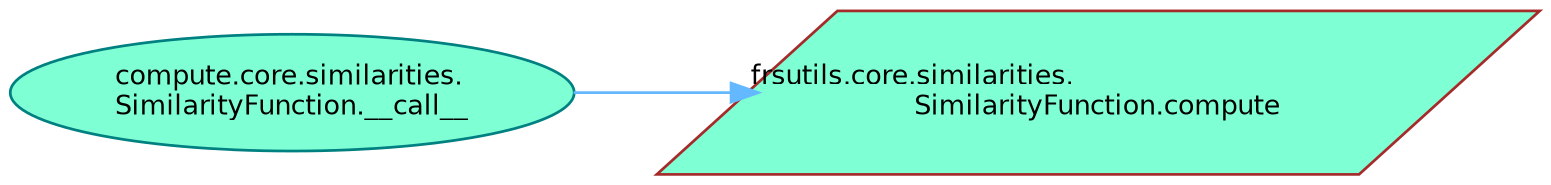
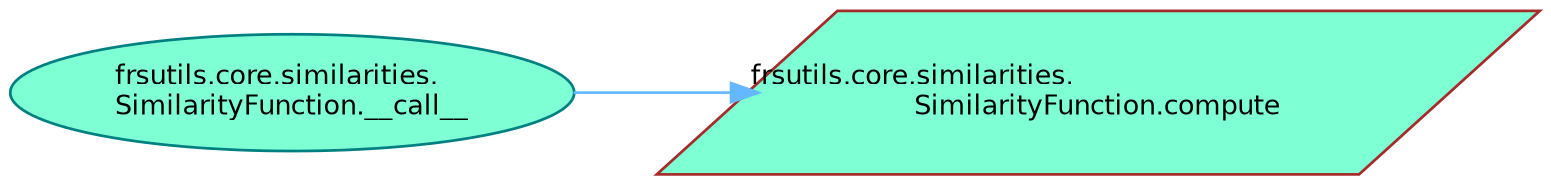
(292, 93) -> (292, 93)
